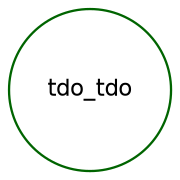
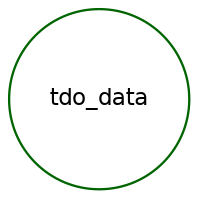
(90, 90) -> (99, 99)
